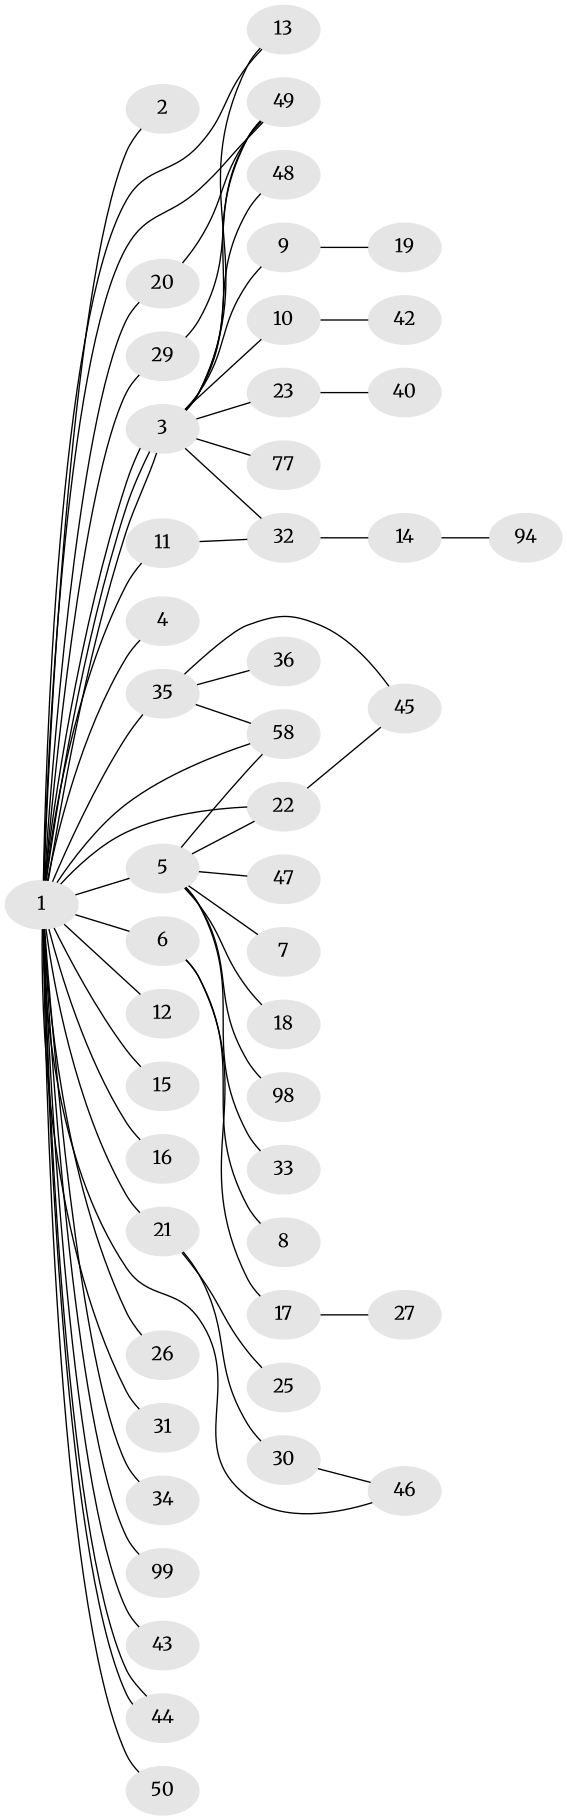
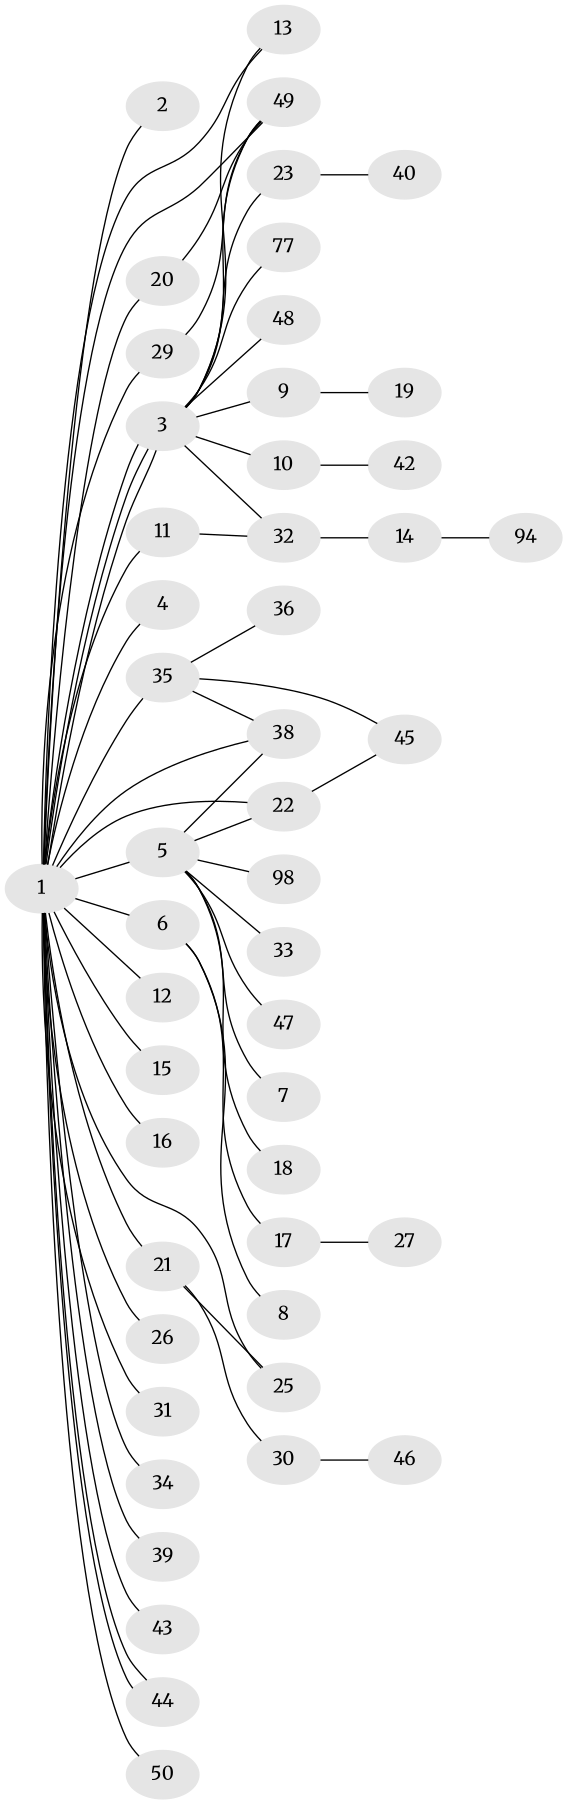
(284, 734) -> (284, 734)
(148, 1287) -> (116, 1163)
(163, 1573) -> (163, 1557)
